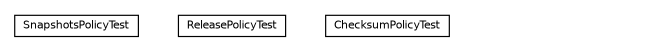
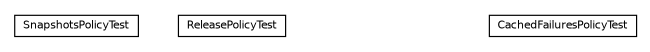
(387, 26) -> none
none -> (562, 26)
